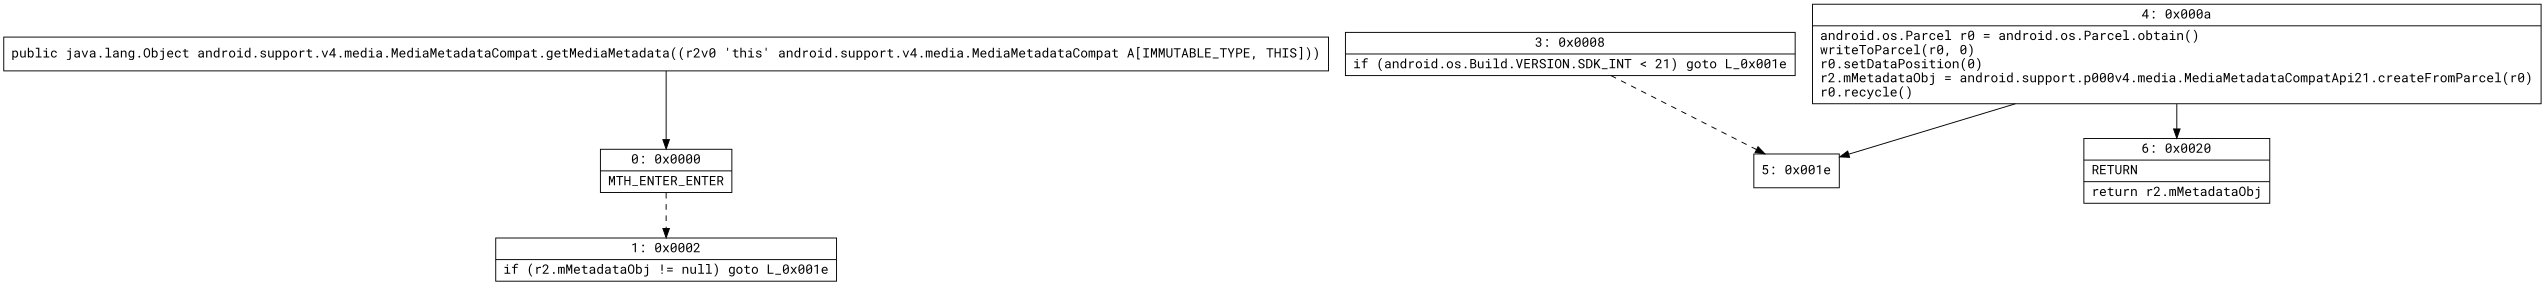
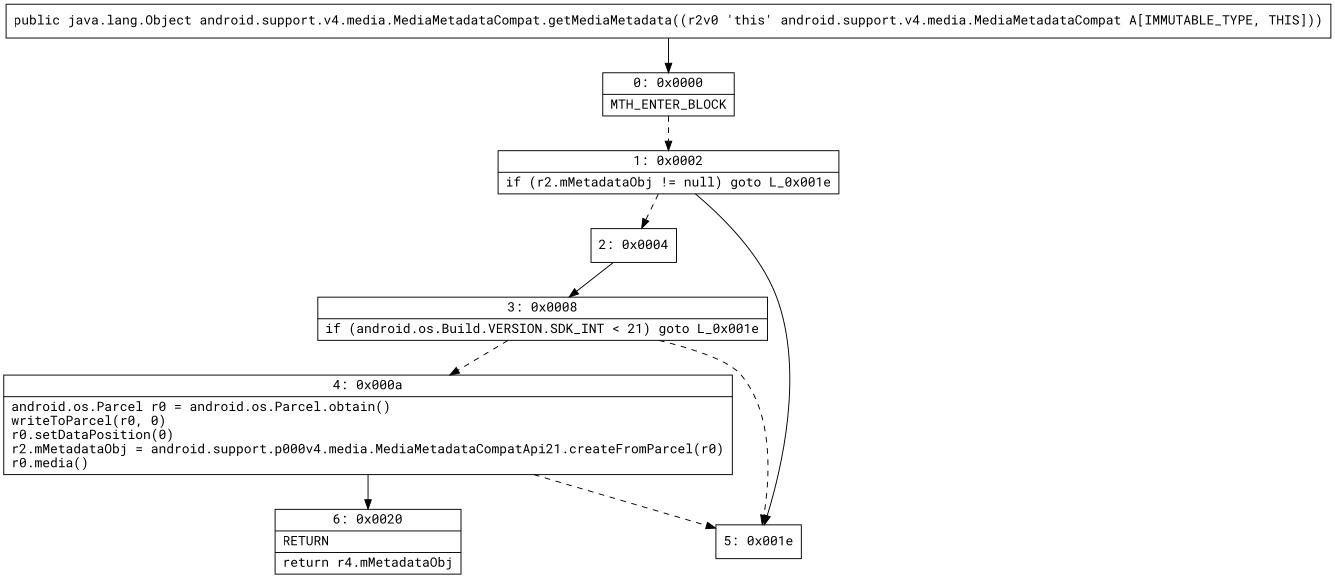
(1867, 92) -> (50, 463)
(1932, 129) -> (620, 500)
(666, 181) -> (668, 105)
(2177, 192) -> (368, 563)
none -> (634, 246)
none -> (787, 341)
none -> (483, 355)
